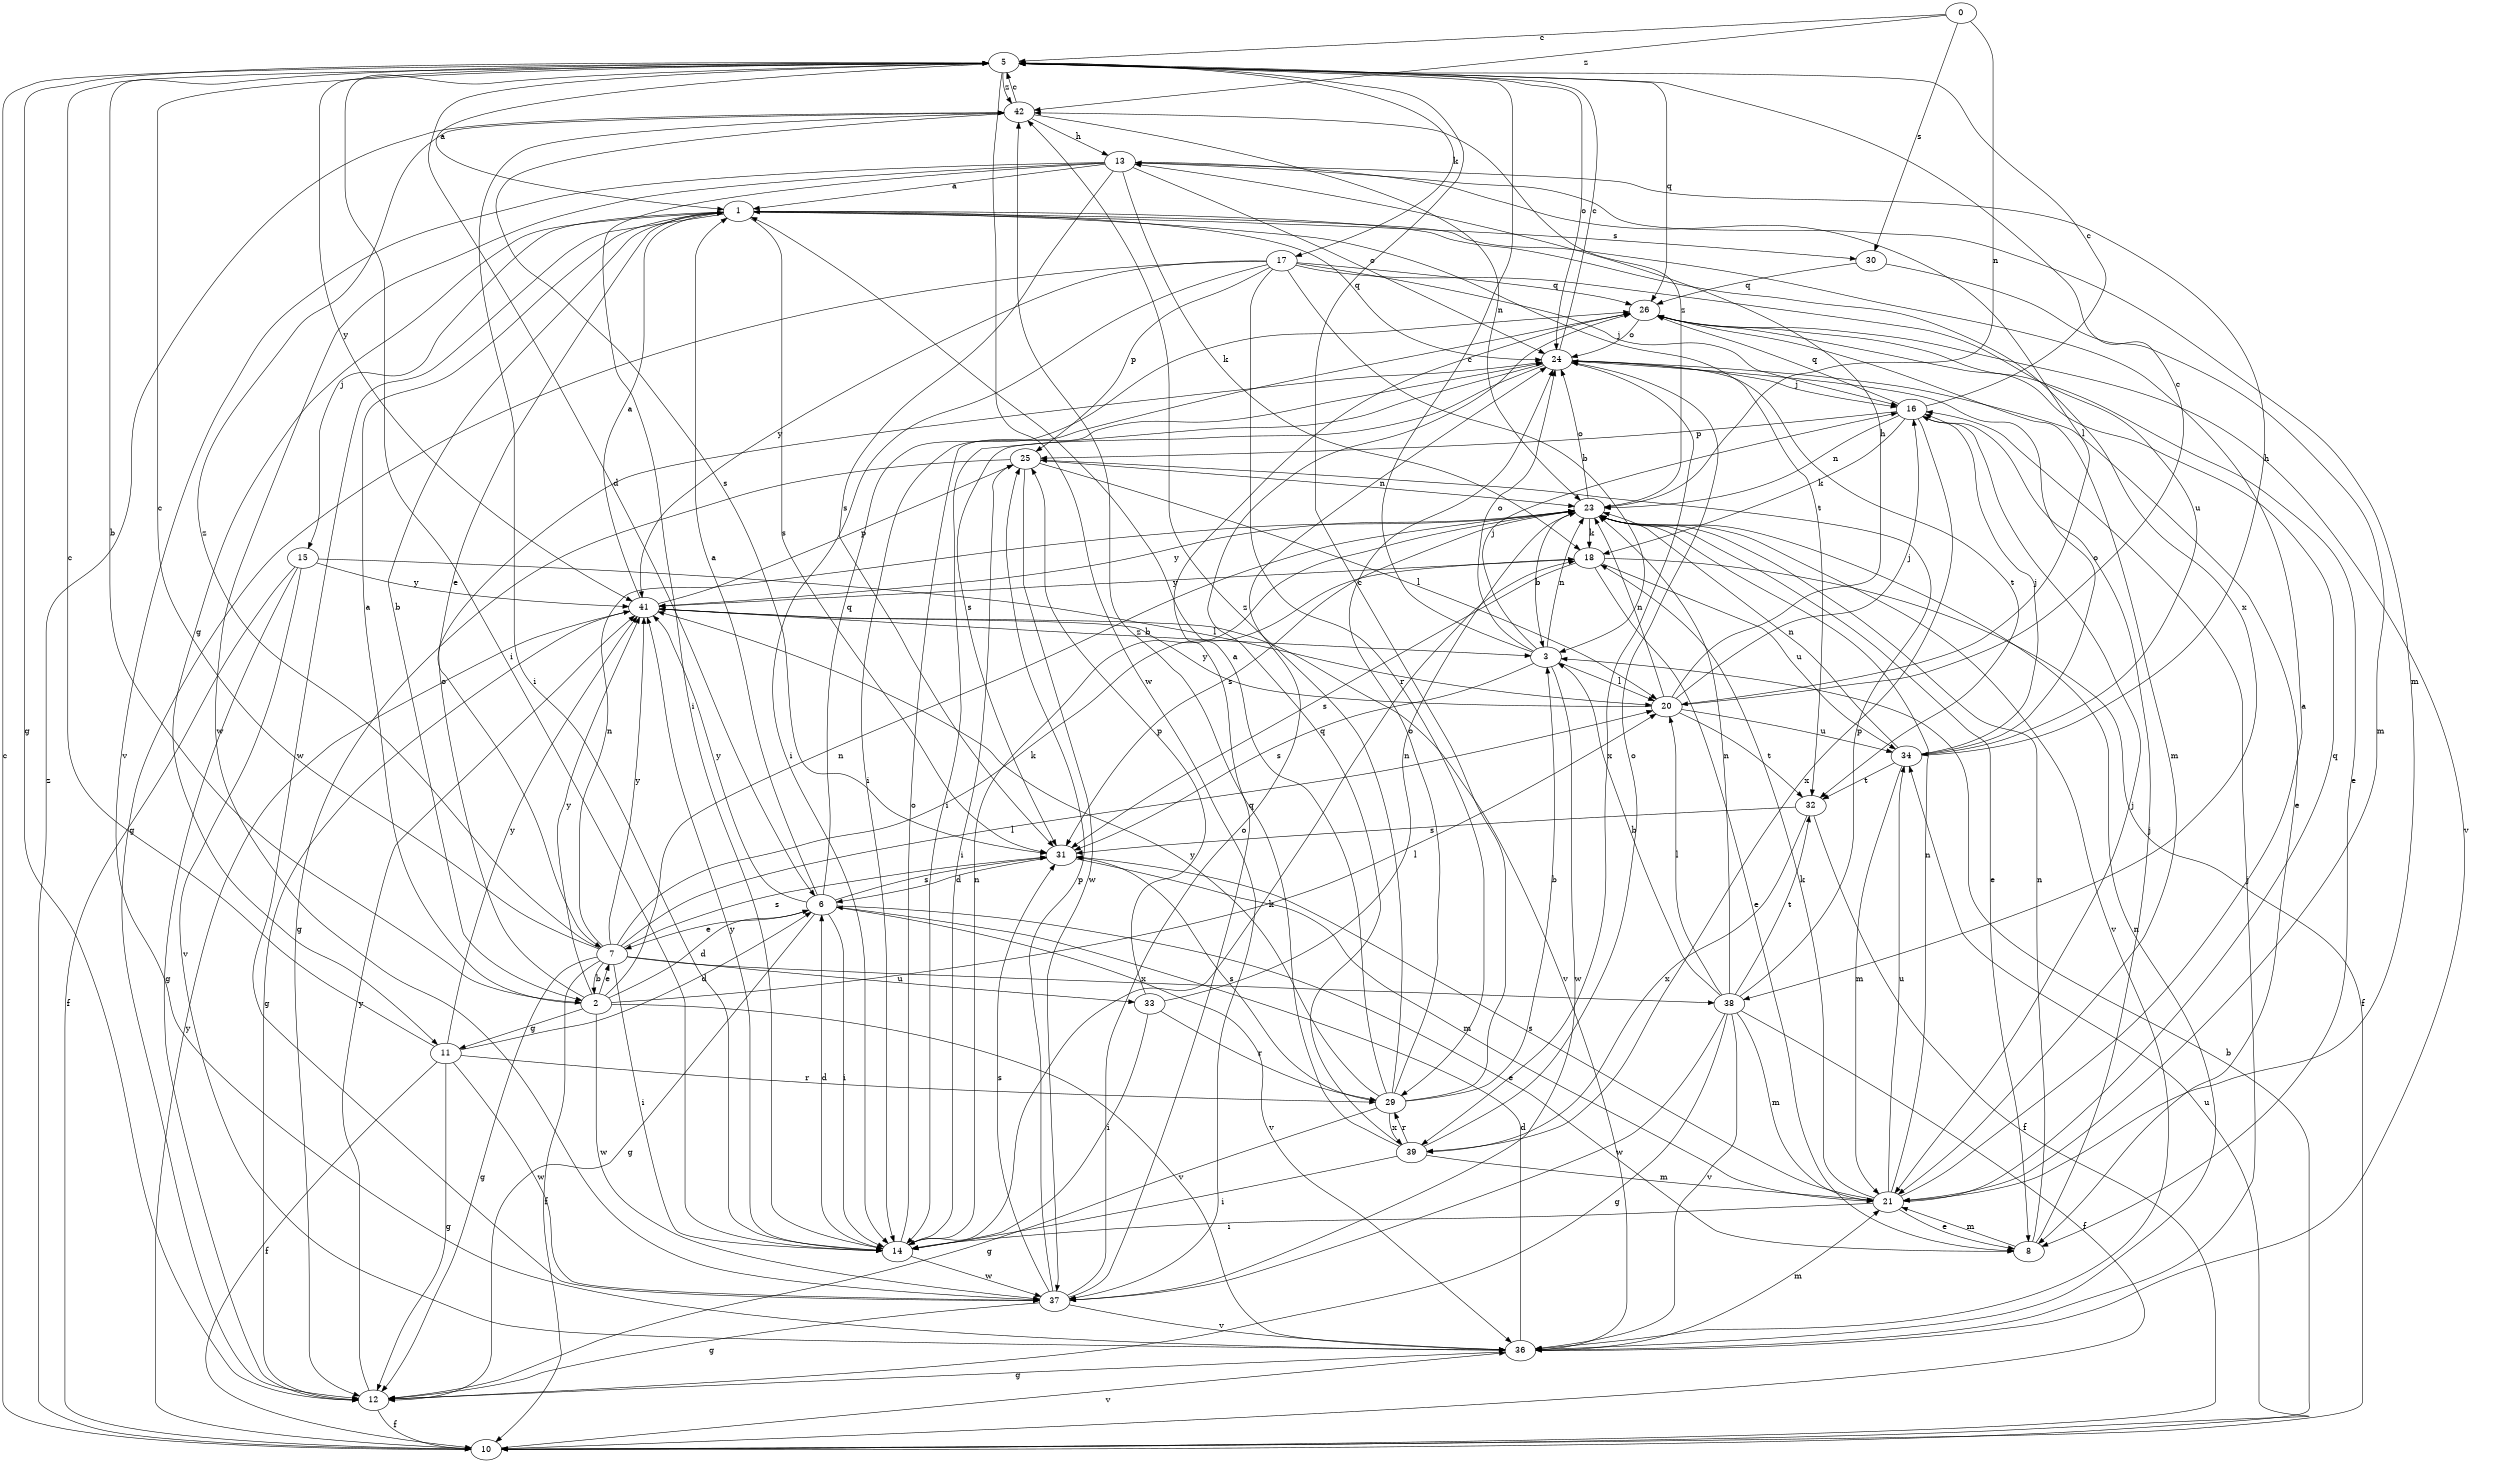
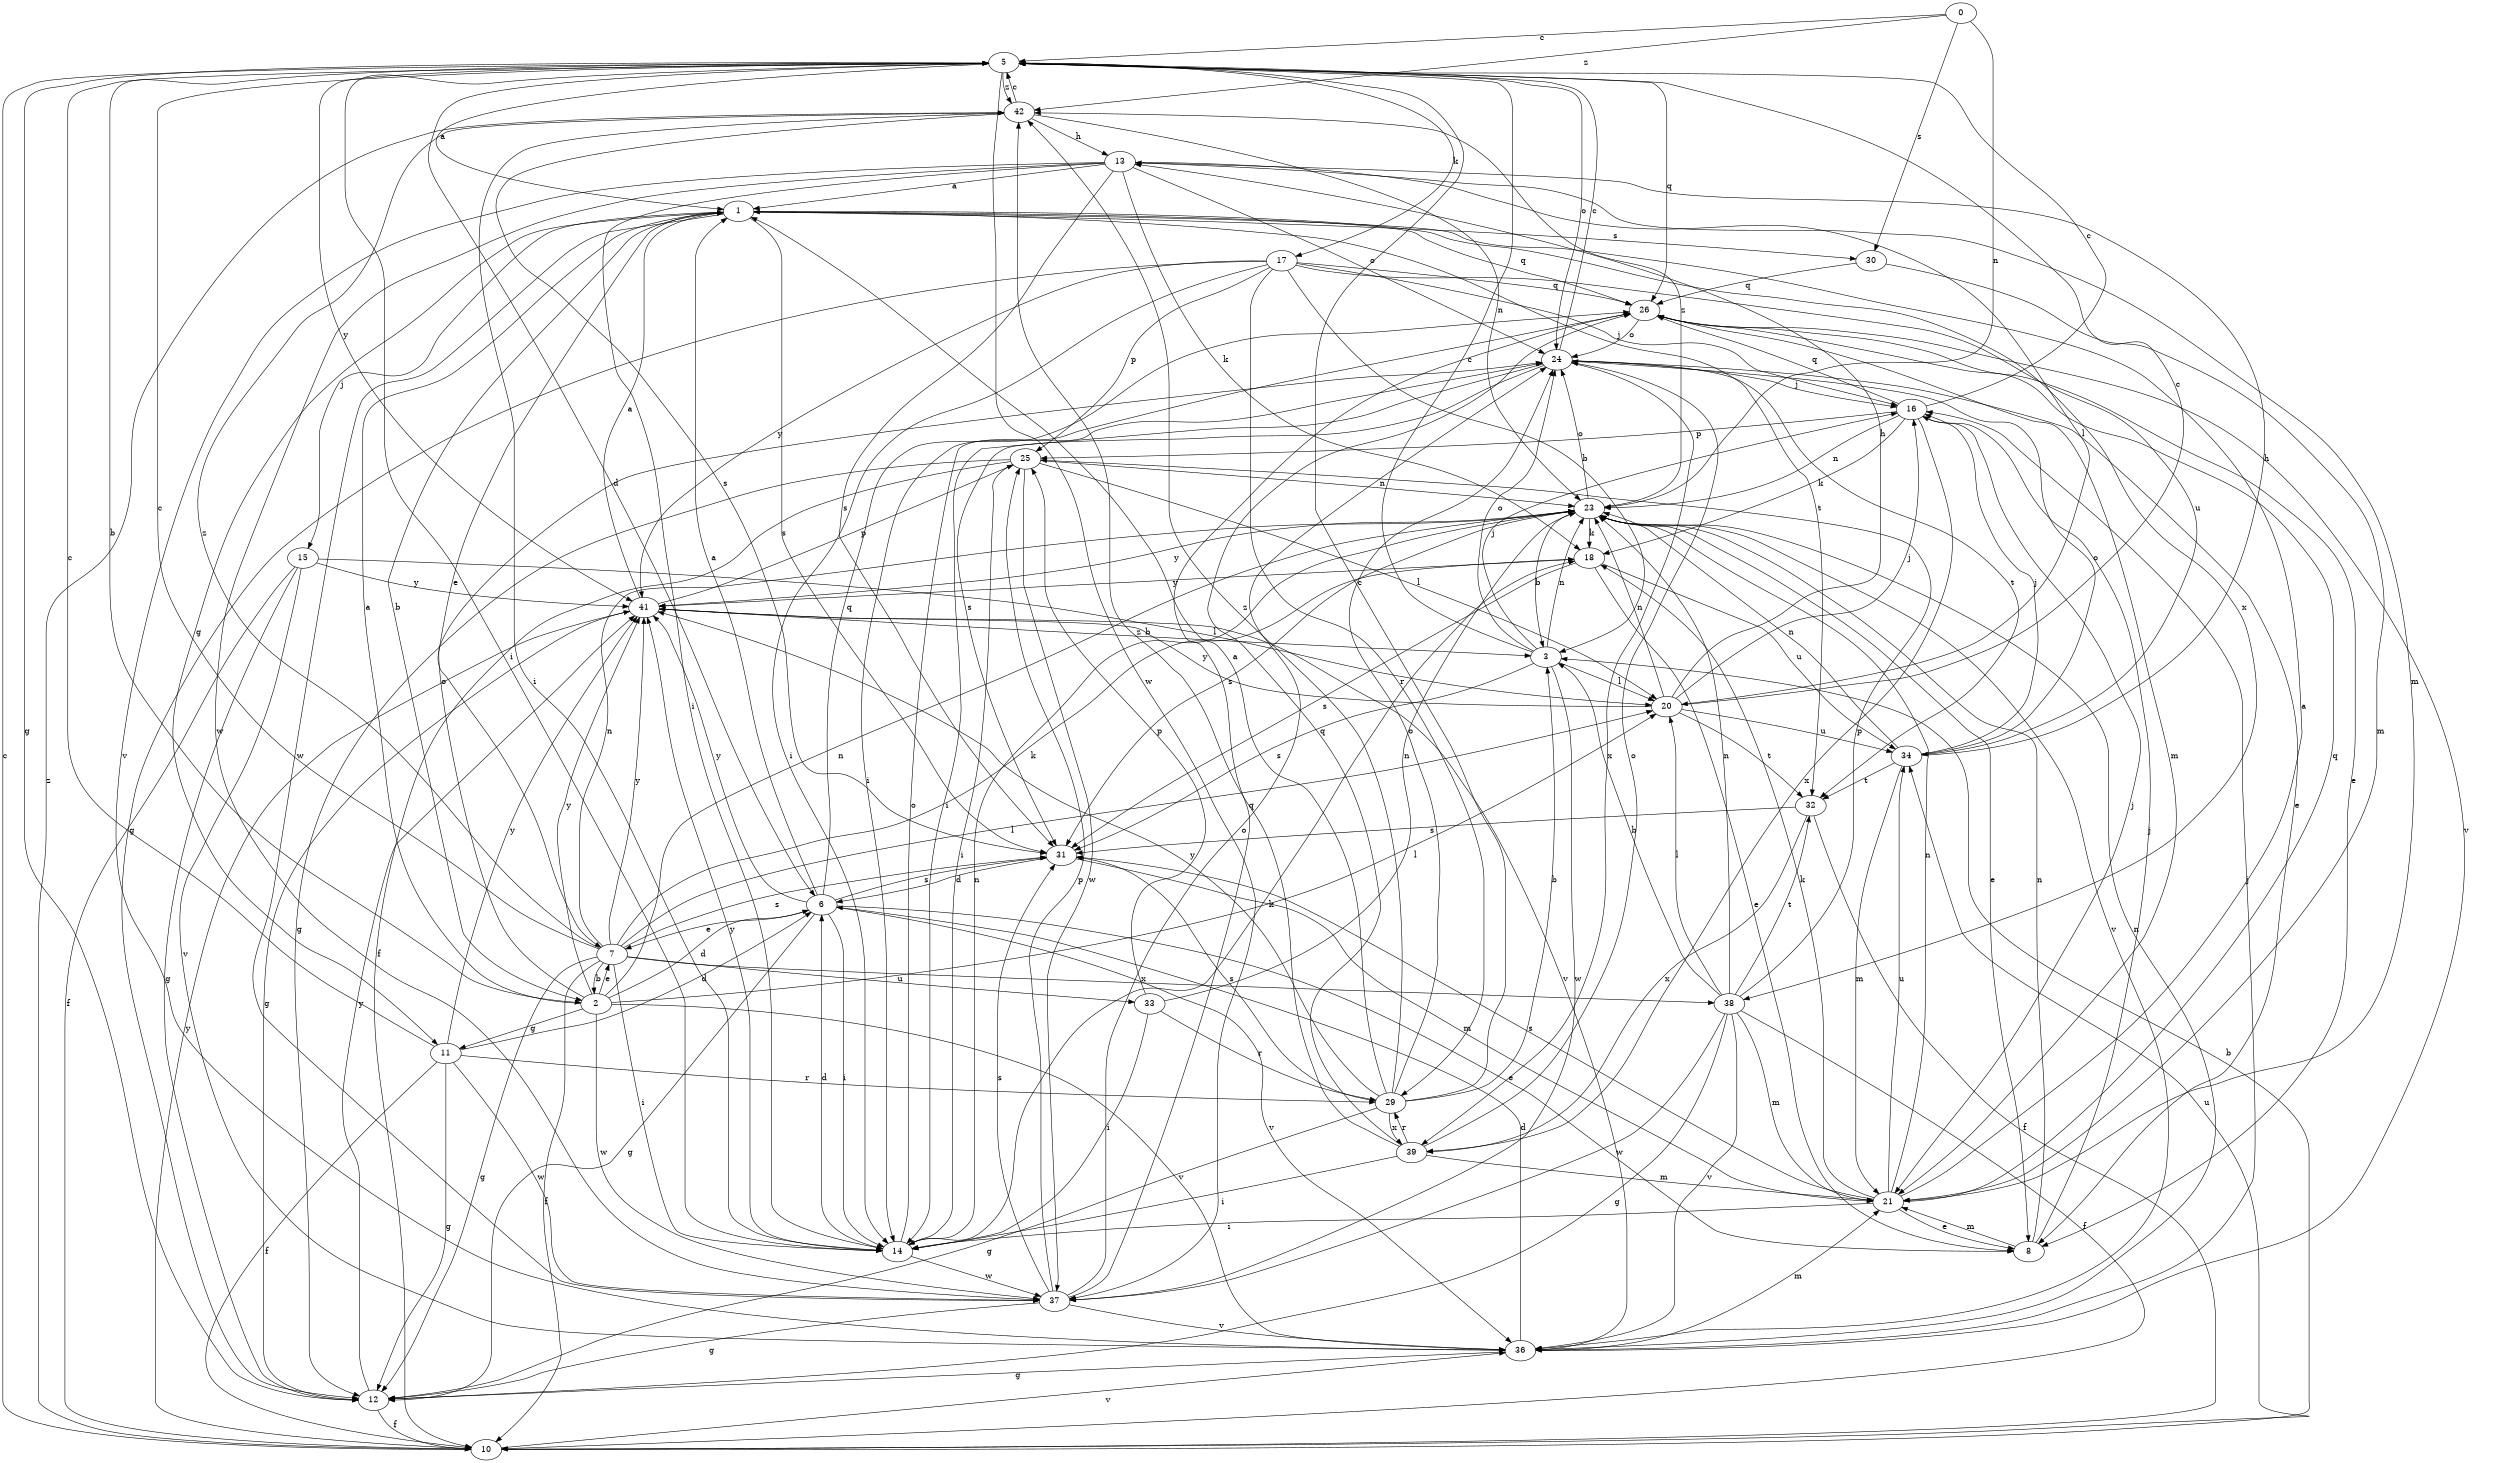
(1224, 233) -> (1196, 218)
(2194, 1429) -> (415, 781)
